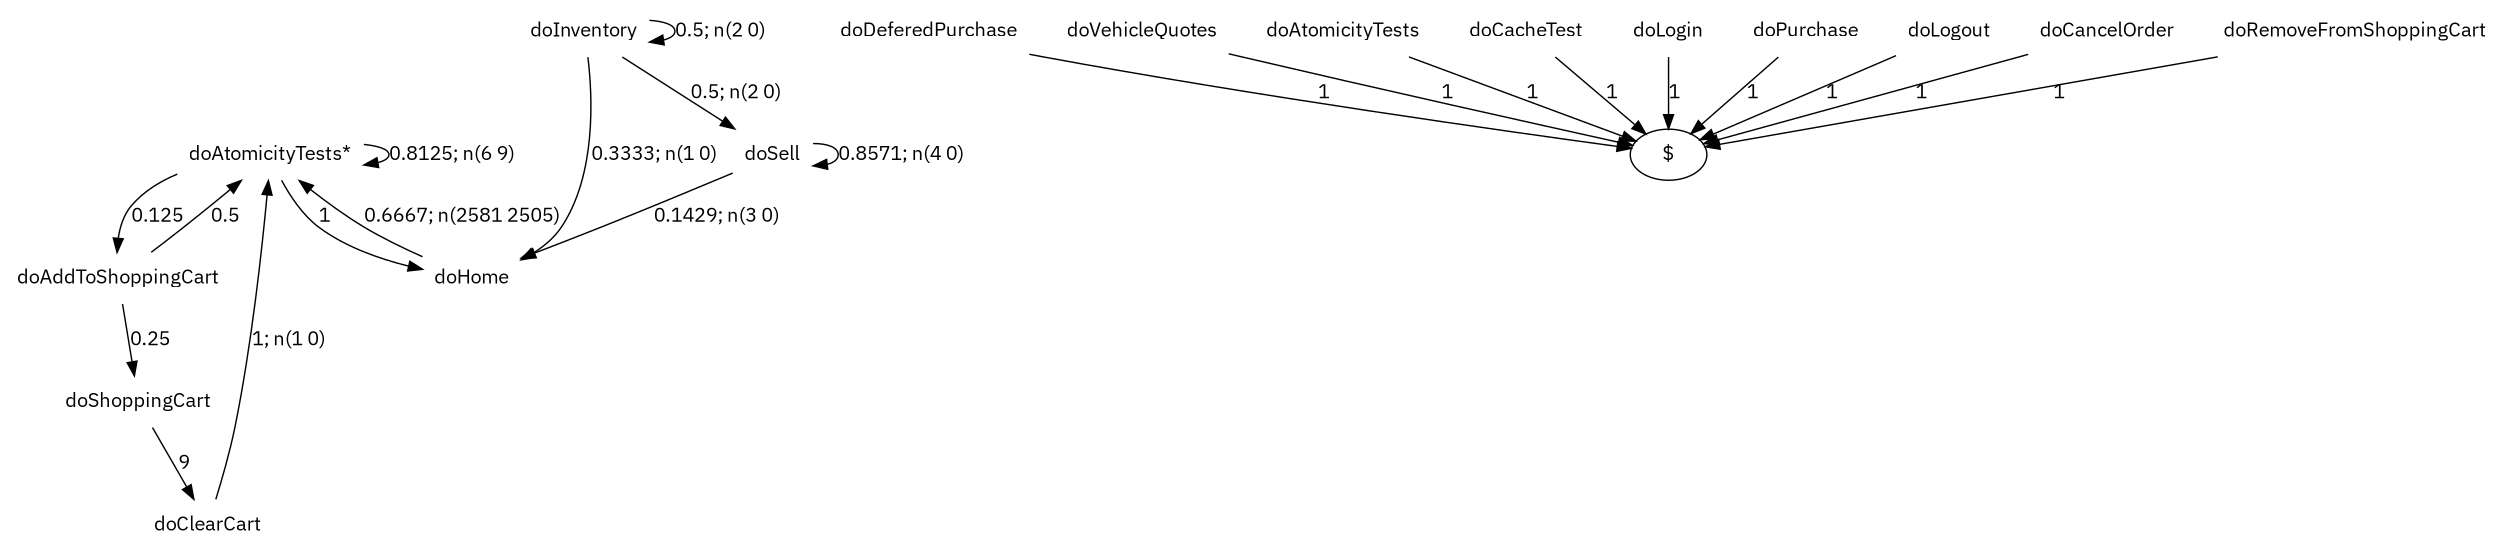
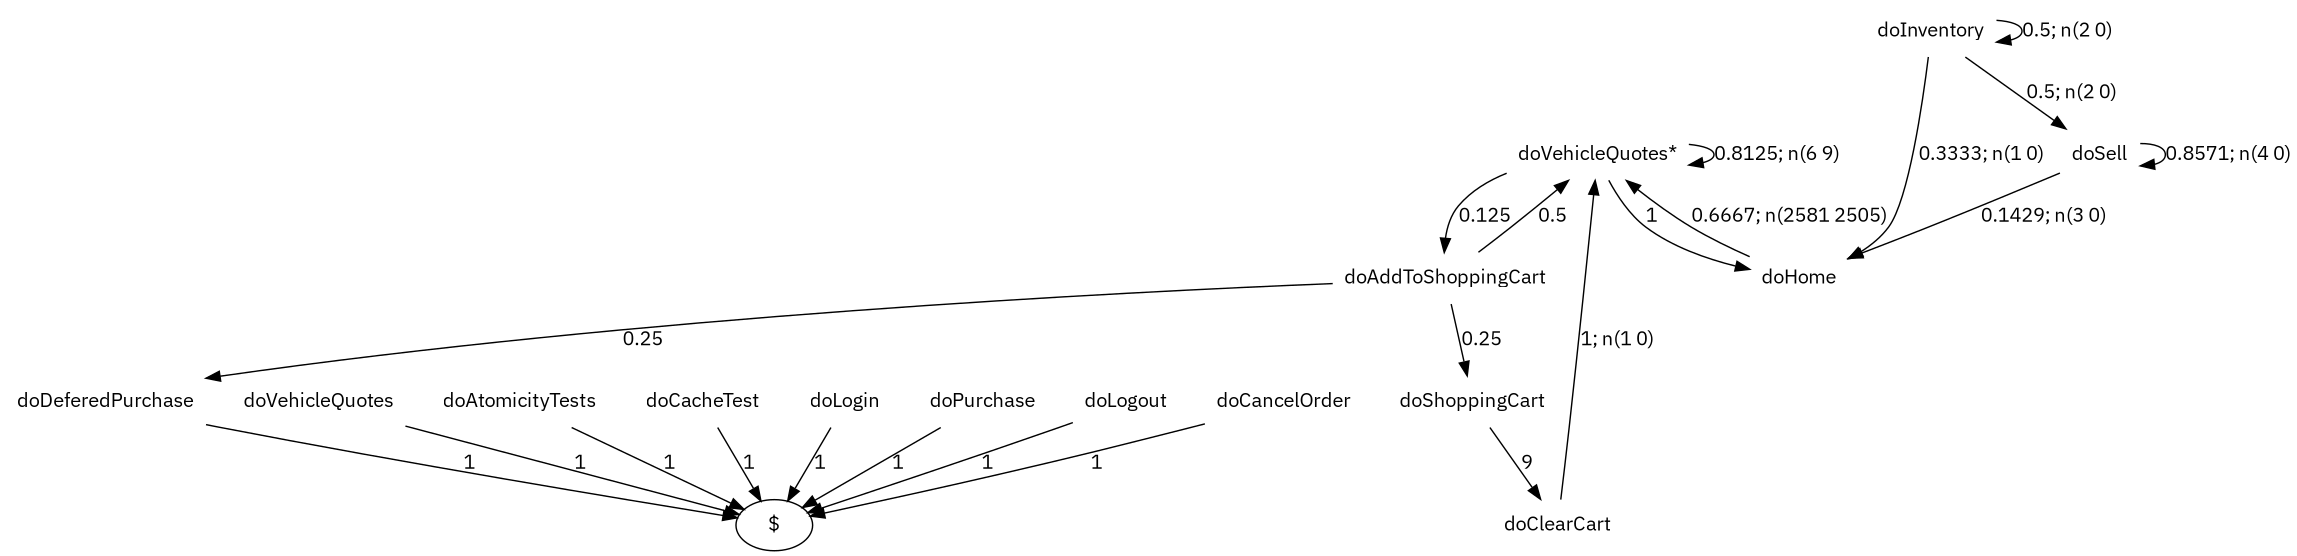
(2356, 31) -> none
(270, 155) -> (1598, 155)
none -> (775, 317)
